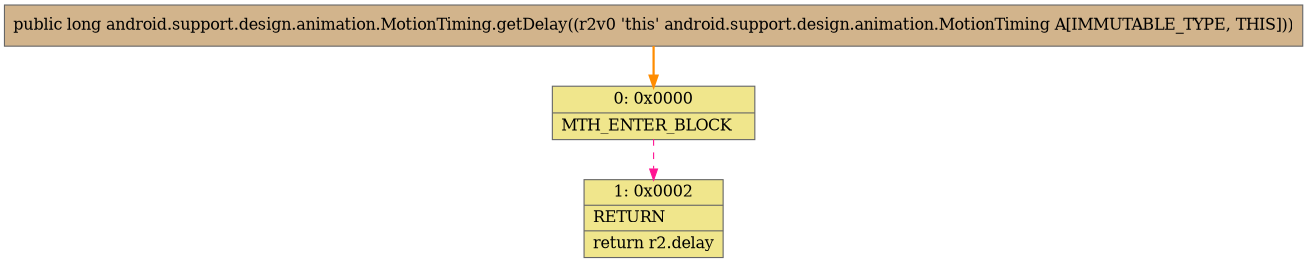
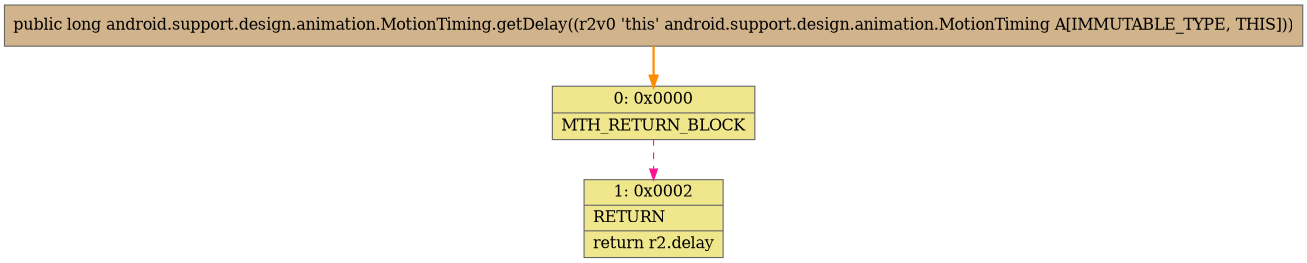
(647, 126) -> (654, 126)
